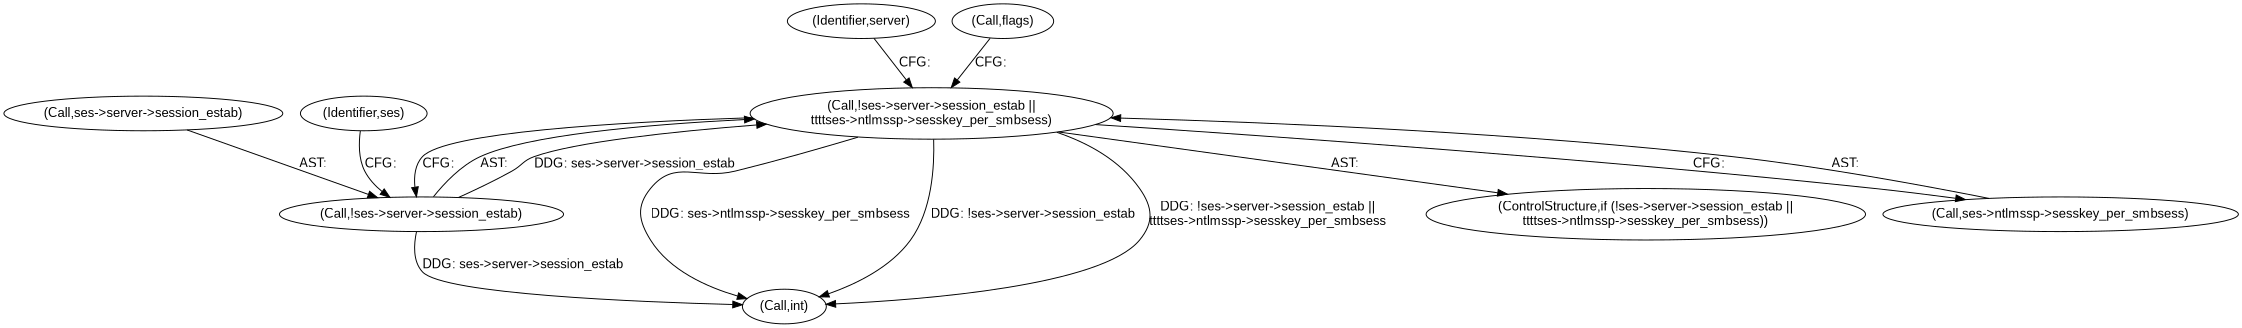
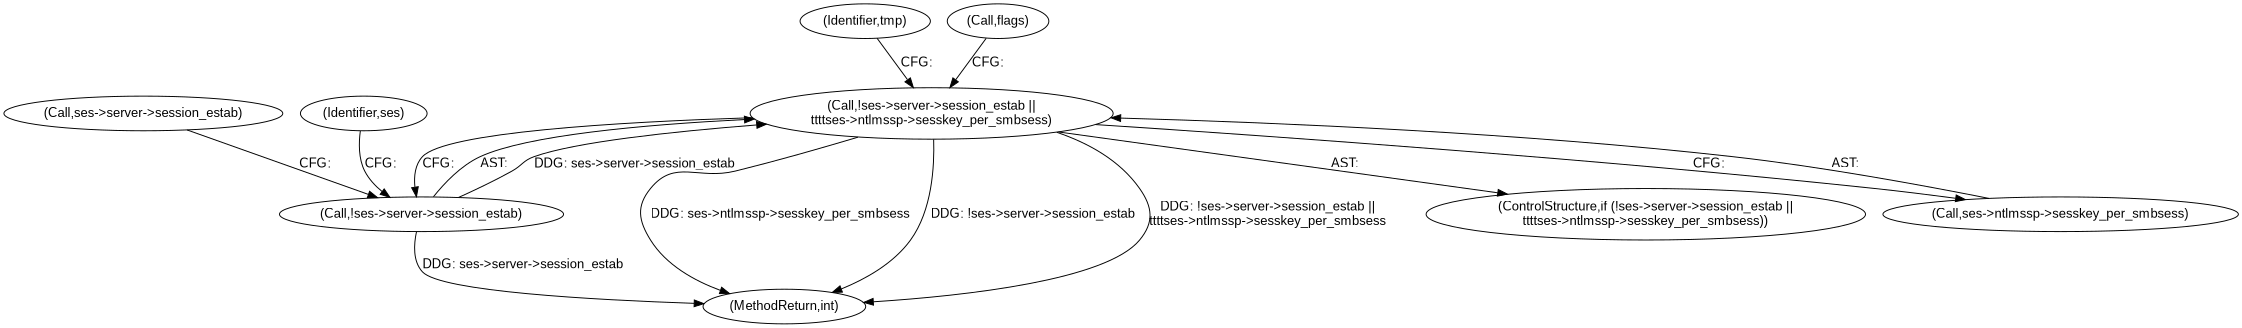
(861, 21) -> (865, 21)
(315, 164) -> (317, 164)
(784, 307) -> (784, 307)
